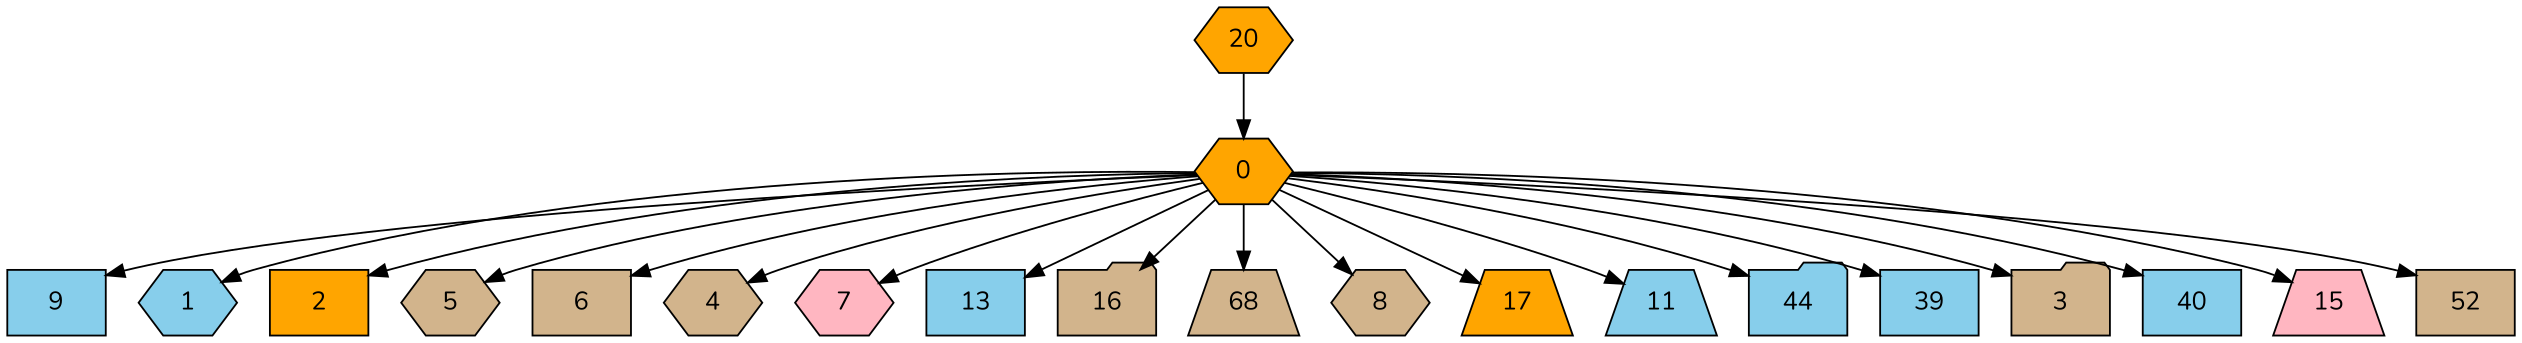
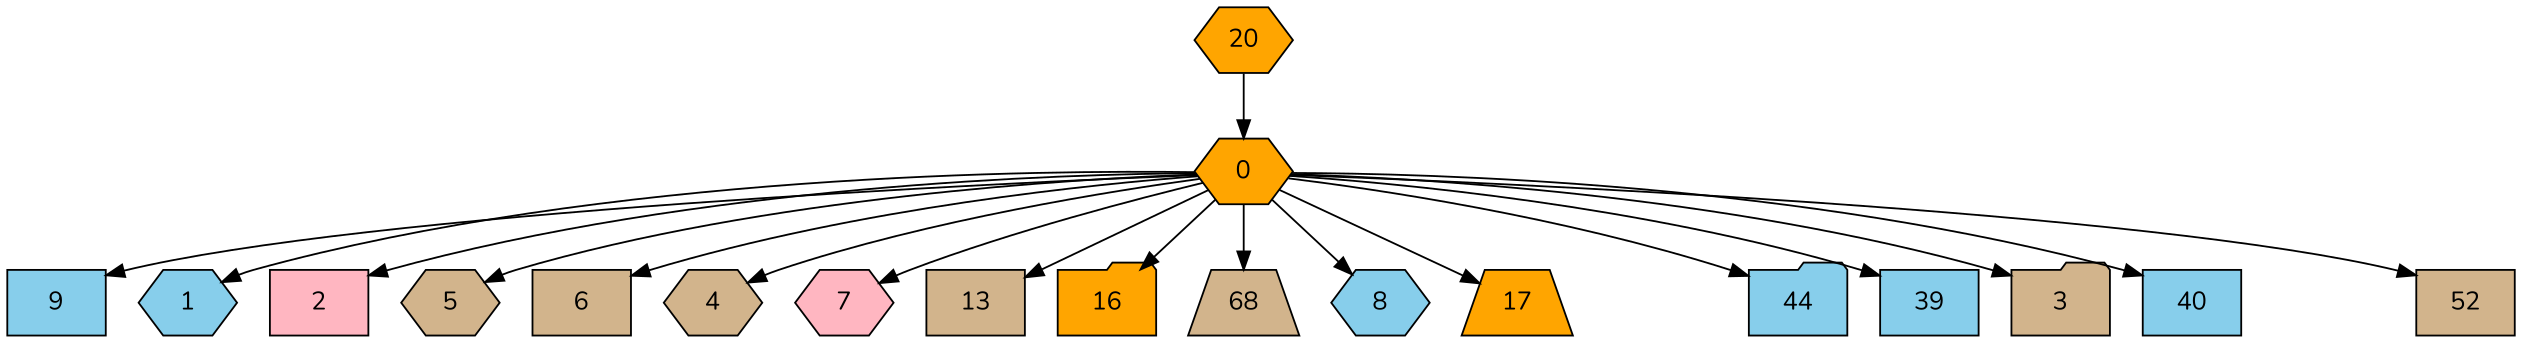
(319, 303) -> (319, 303)
(976, 303) -> (976, 303)
(1107, 303) -> (1107, 303)
(1380, 303) -> (1380, 303)
(1661, 303) -> none
(2329, 303) -> none
